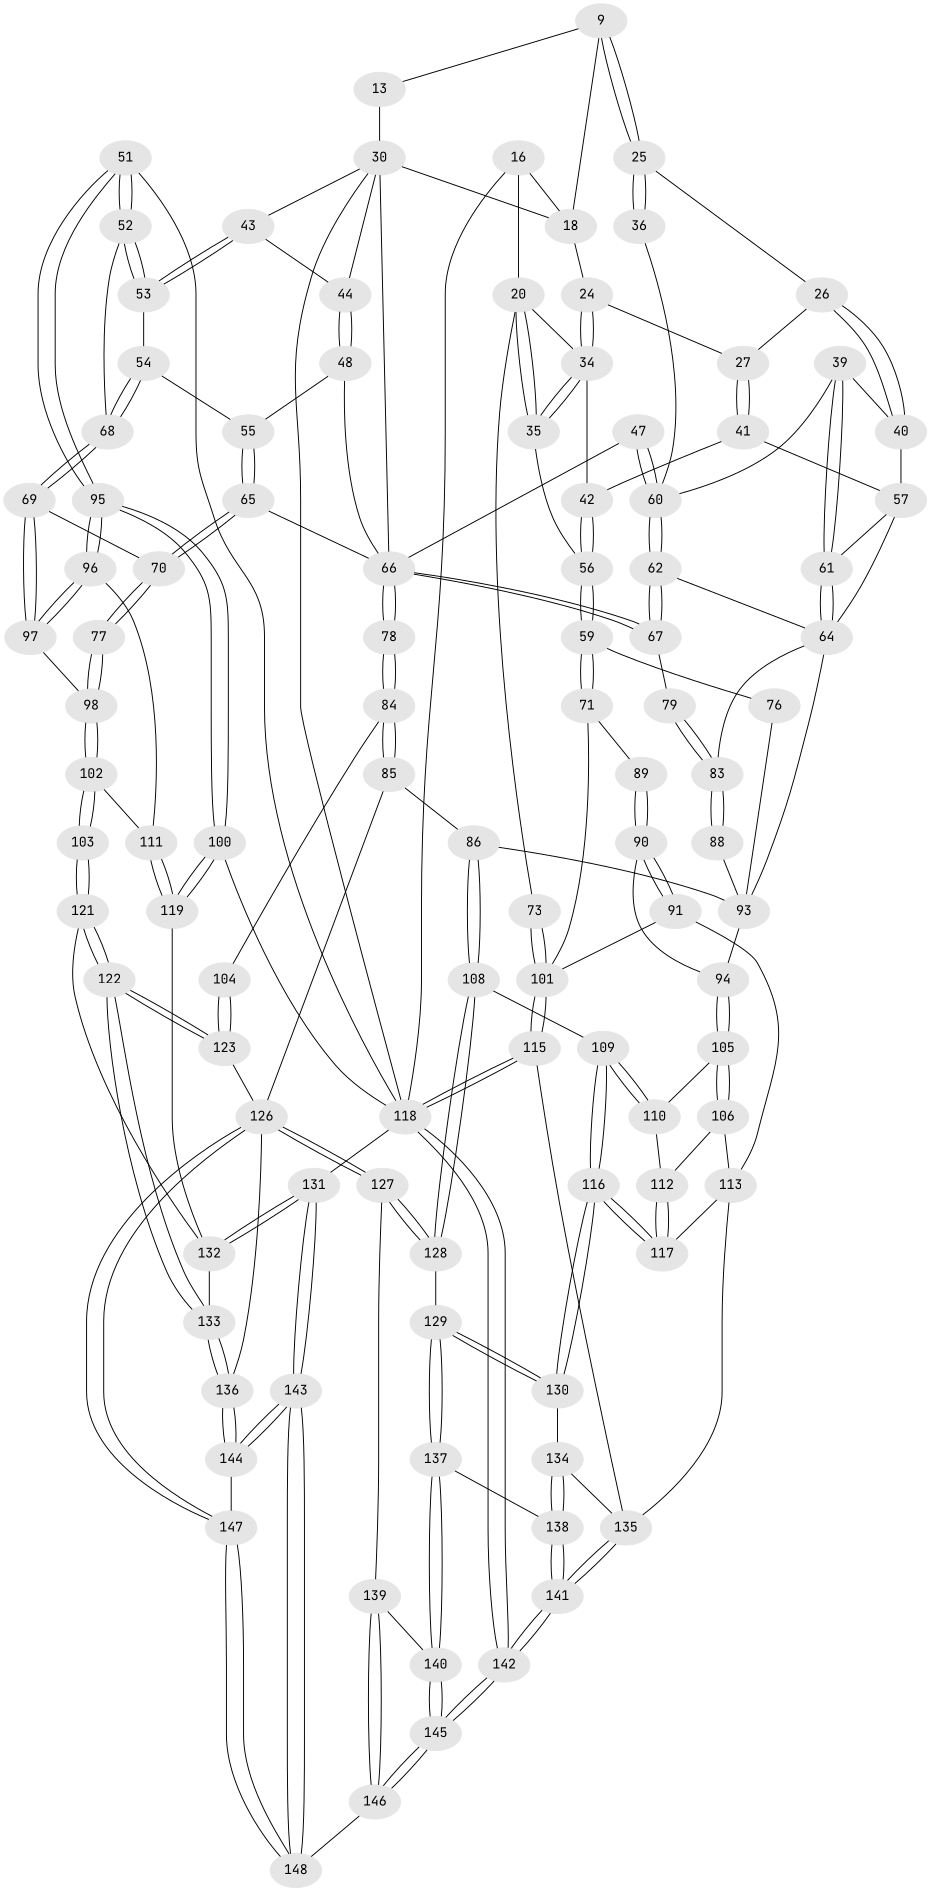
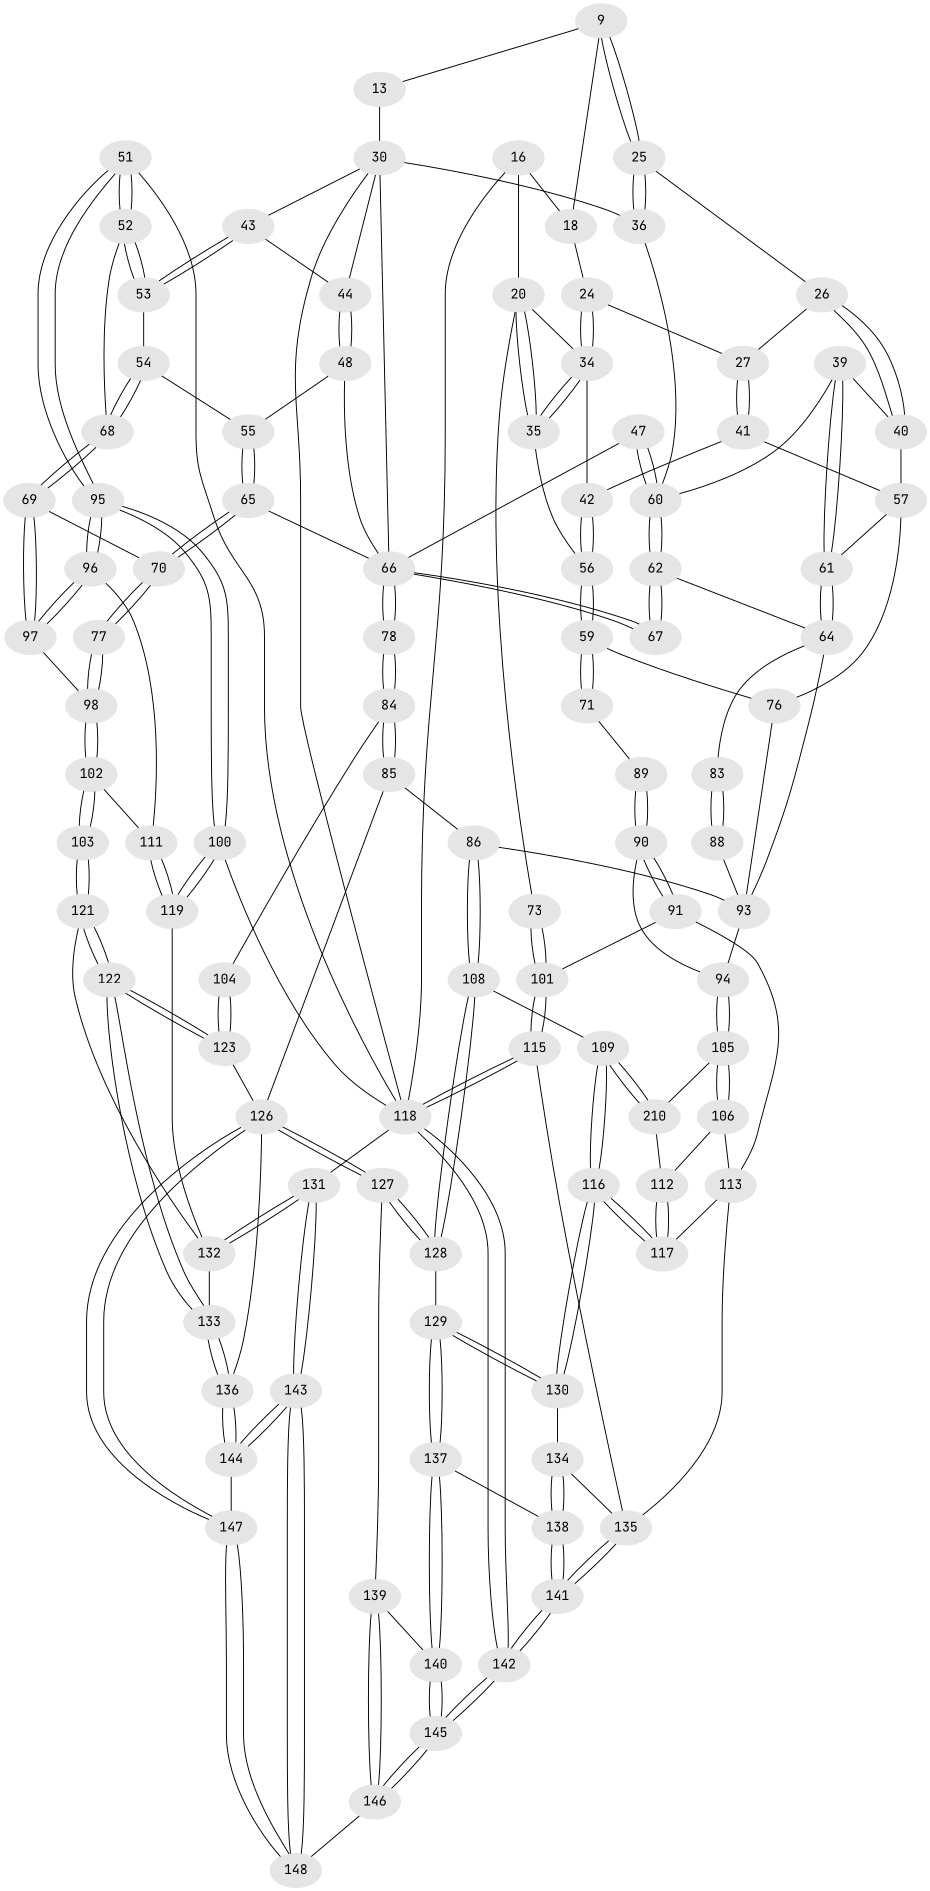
(475, 192) -> (508, 183)
(869, 571) -> (878, 626)
(670, 706) -> none
(584, 846) -> none
(655, 1117) -> (655, 1117)
